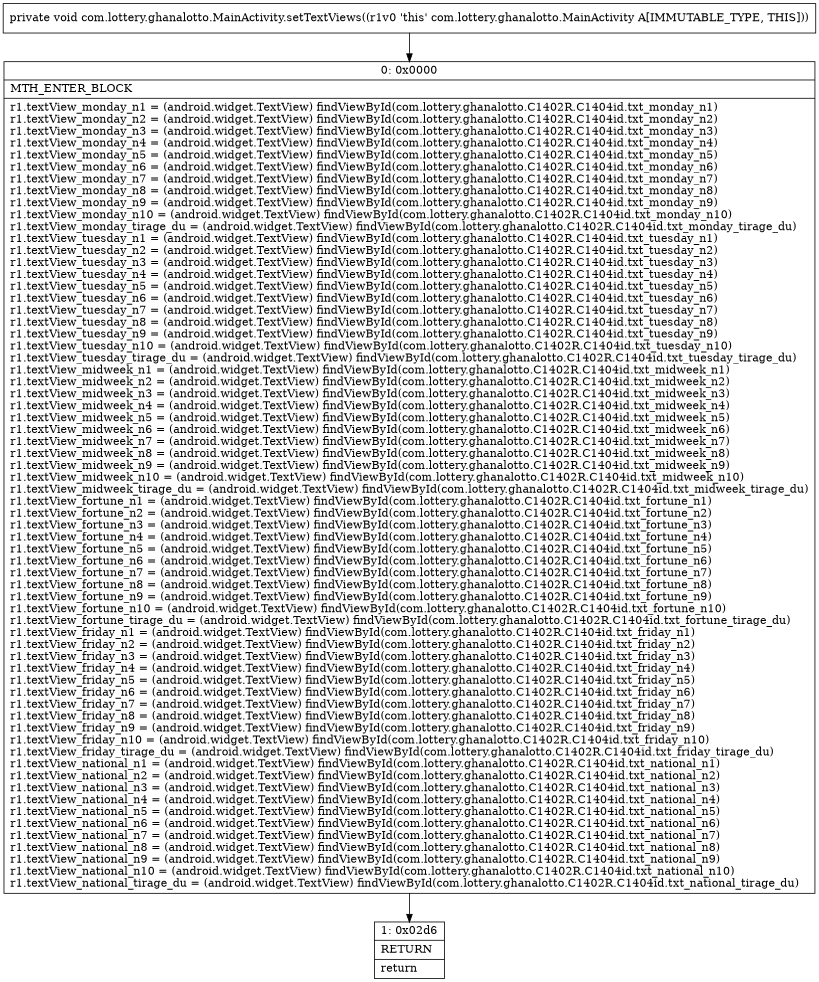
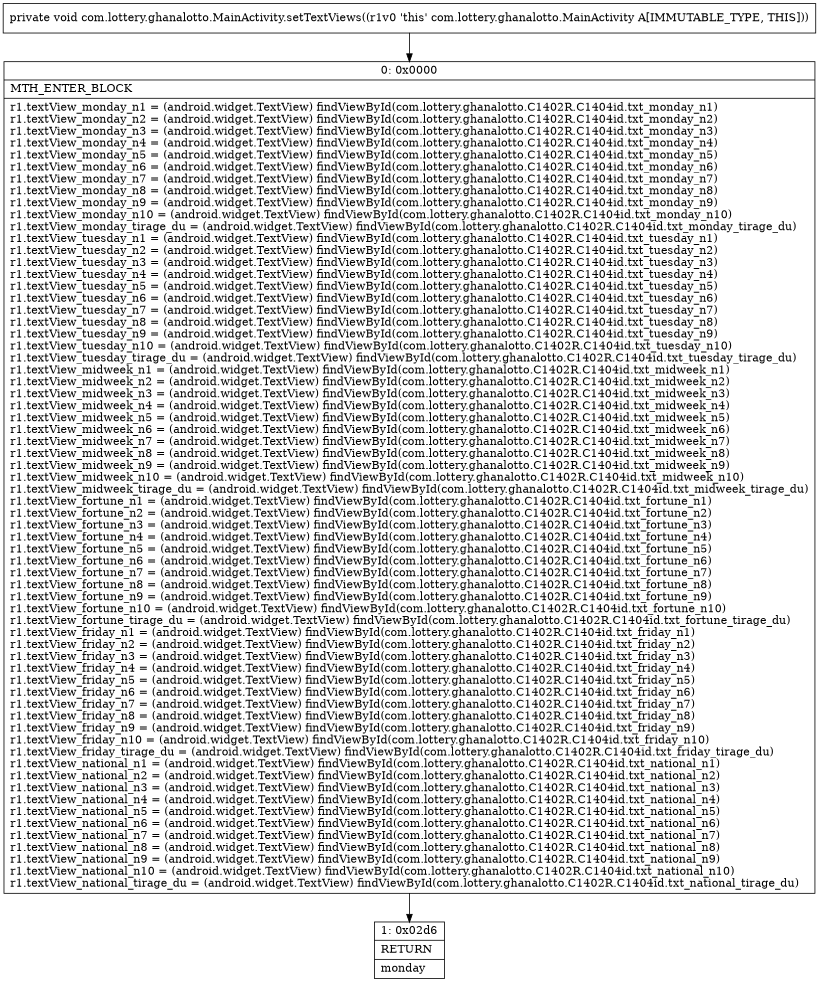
(399, 969) -> (403, 969)
